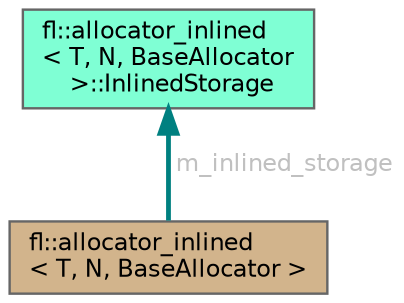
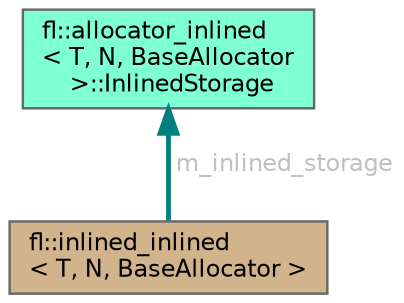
(168, 258) -> (168, 258)
